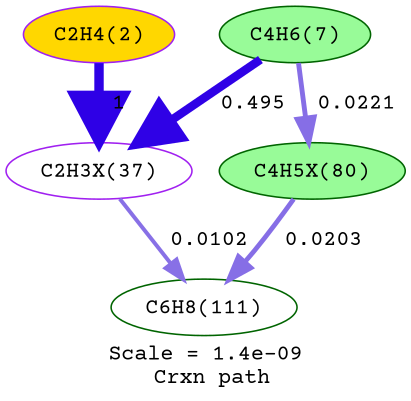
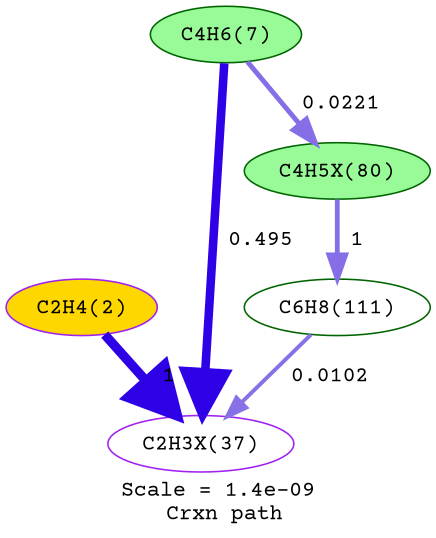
(145, 231) -> (276, 368)
(317, 239) -> (351, 239)
